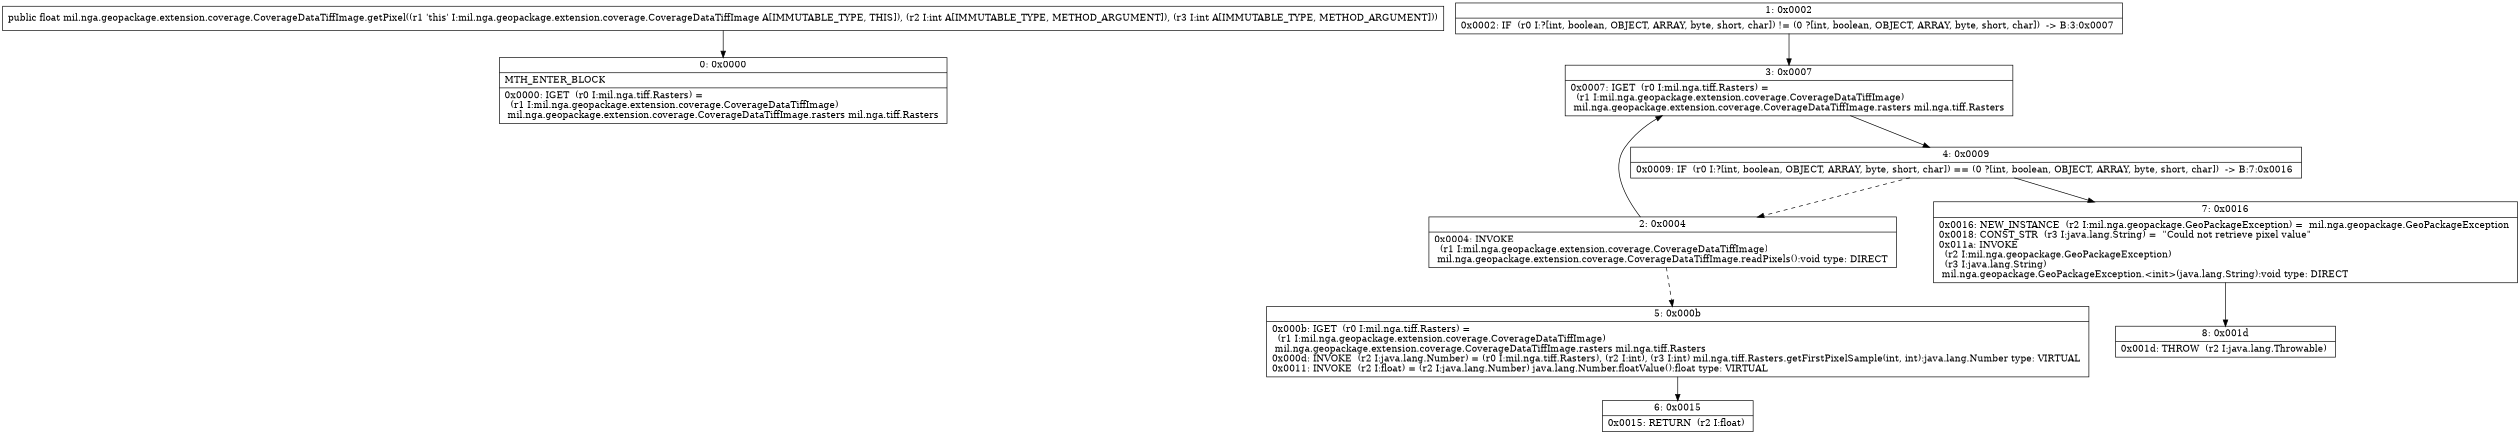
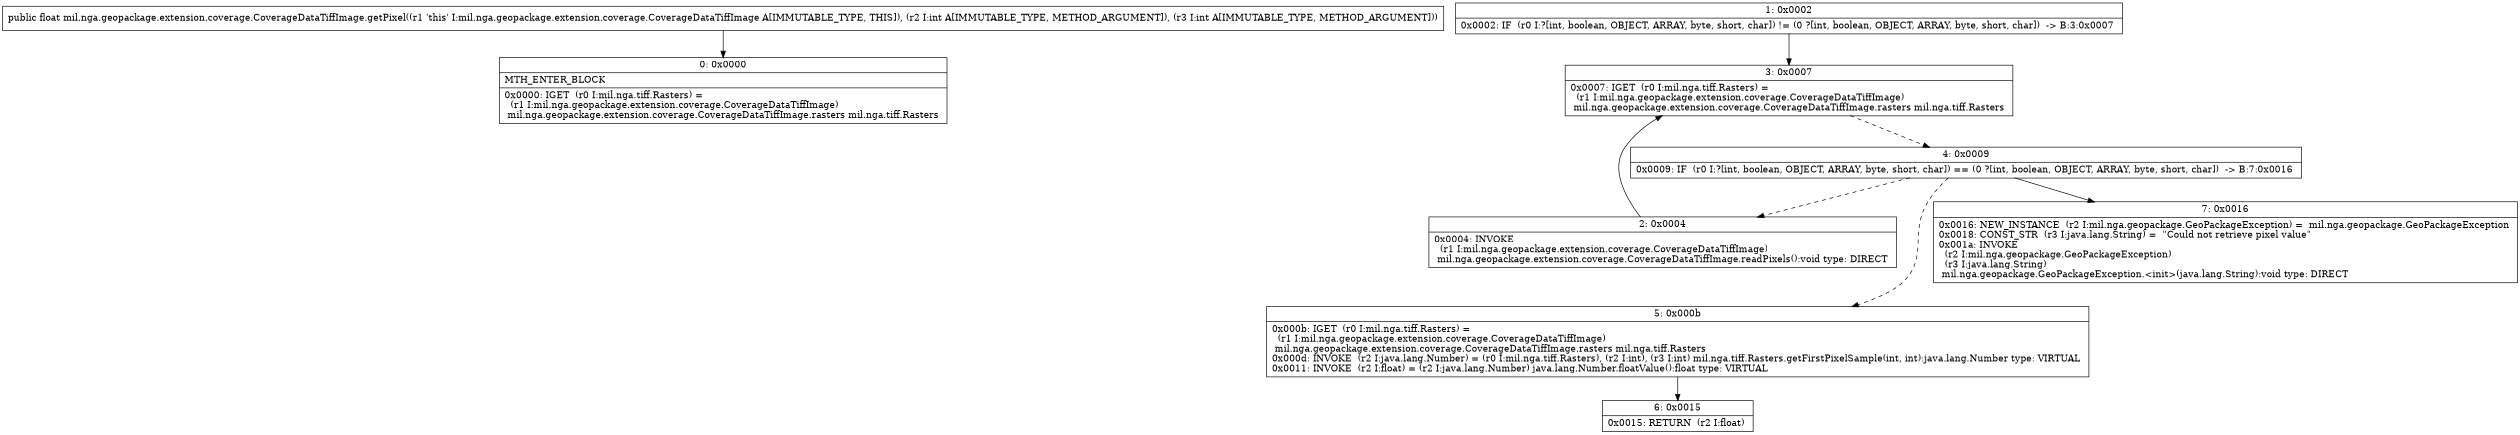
(1887, 130) -> (1887, 130)
(1982, 245) -> (1982, 245)
(1669, 284) -> (1917, 253)
(2225, 342) -> none
